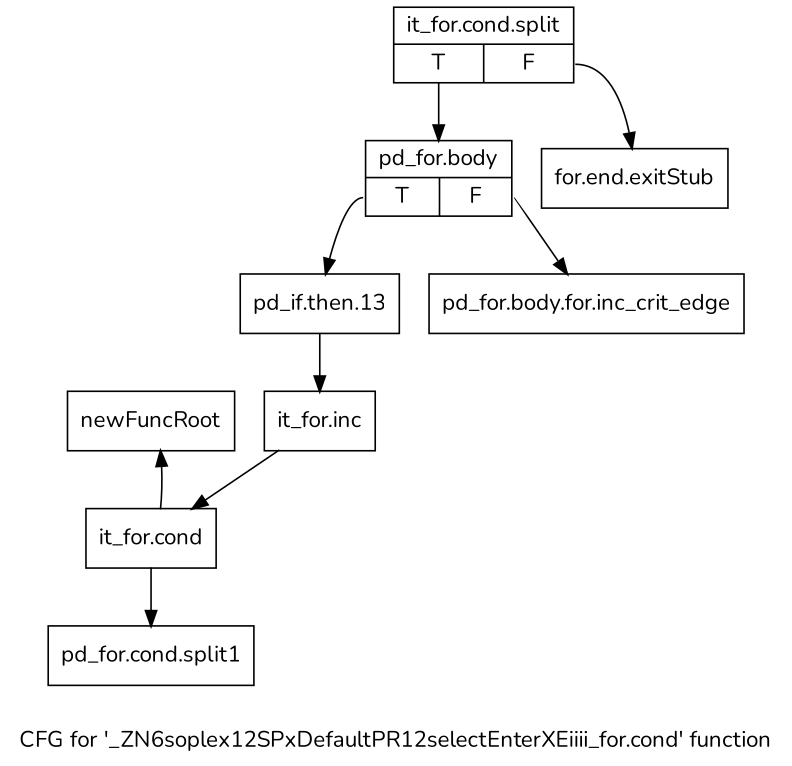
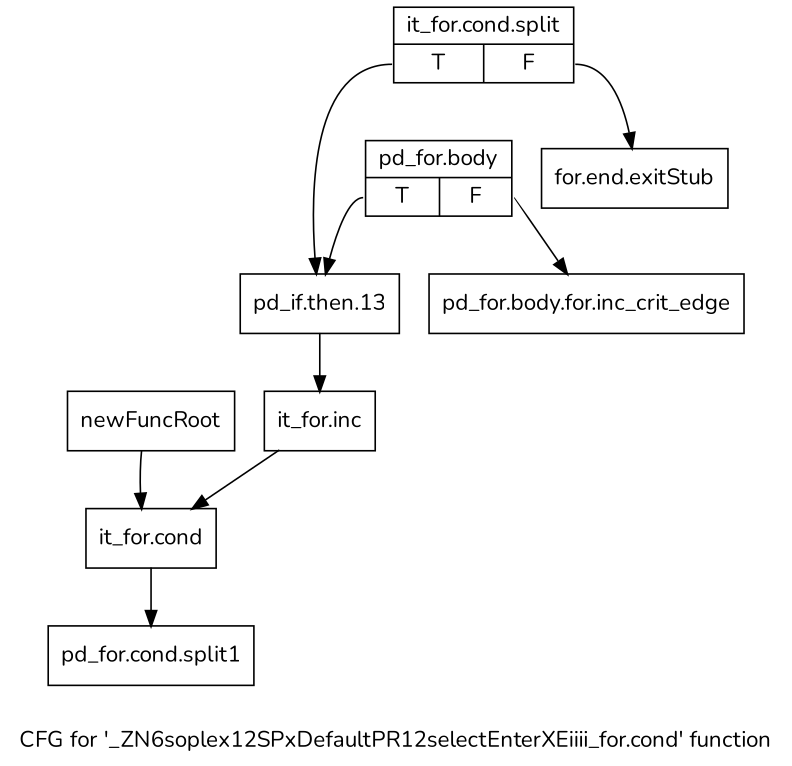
(439, 104) -> (320, 143)
(162, 488) -> (140, 472)
